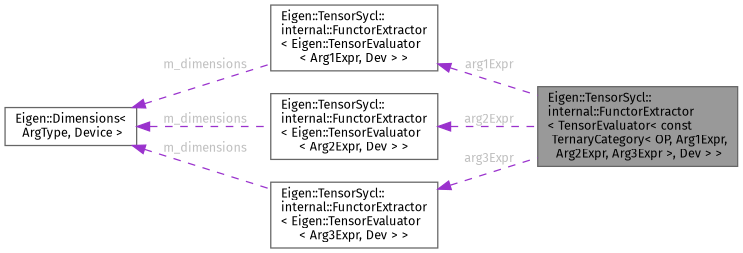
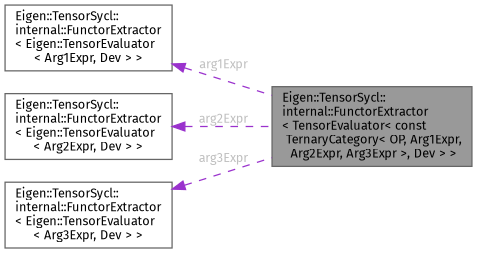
(71, 127) -> none
